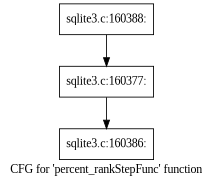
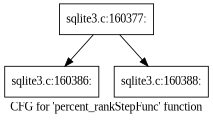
(107, 46) -> (131, 47)
